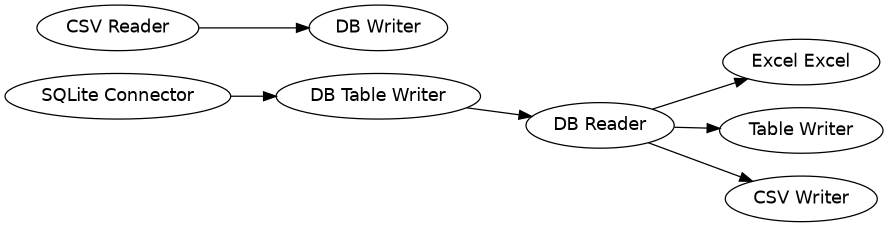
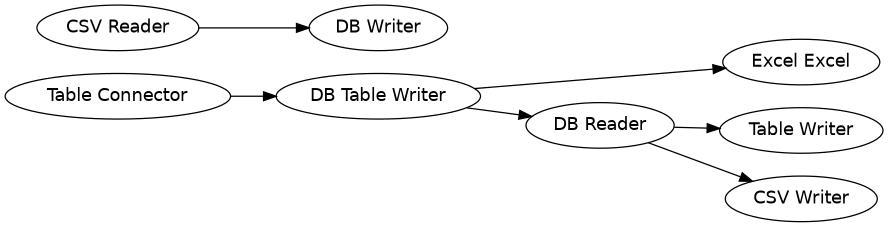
(118, 96) -> (118, 96)
(694, 96) -> (594, 79)
